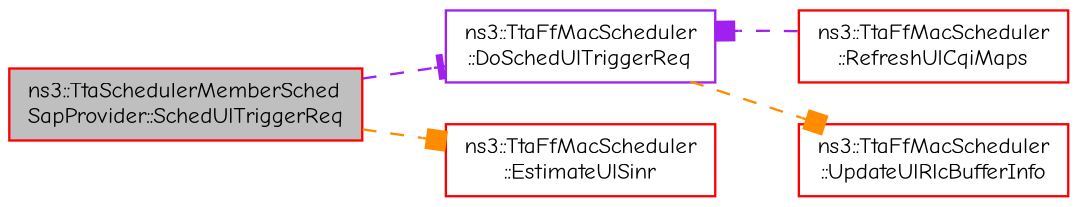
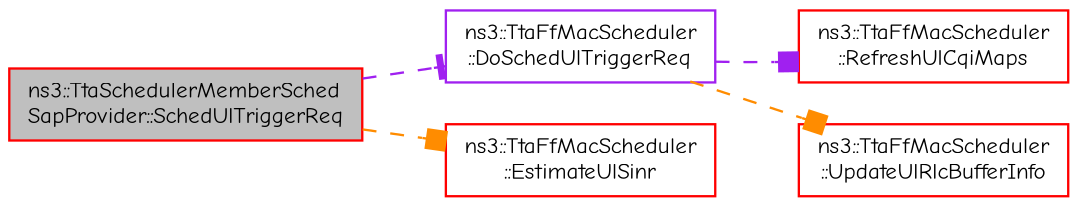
(768, 31) -> (745, 62)
